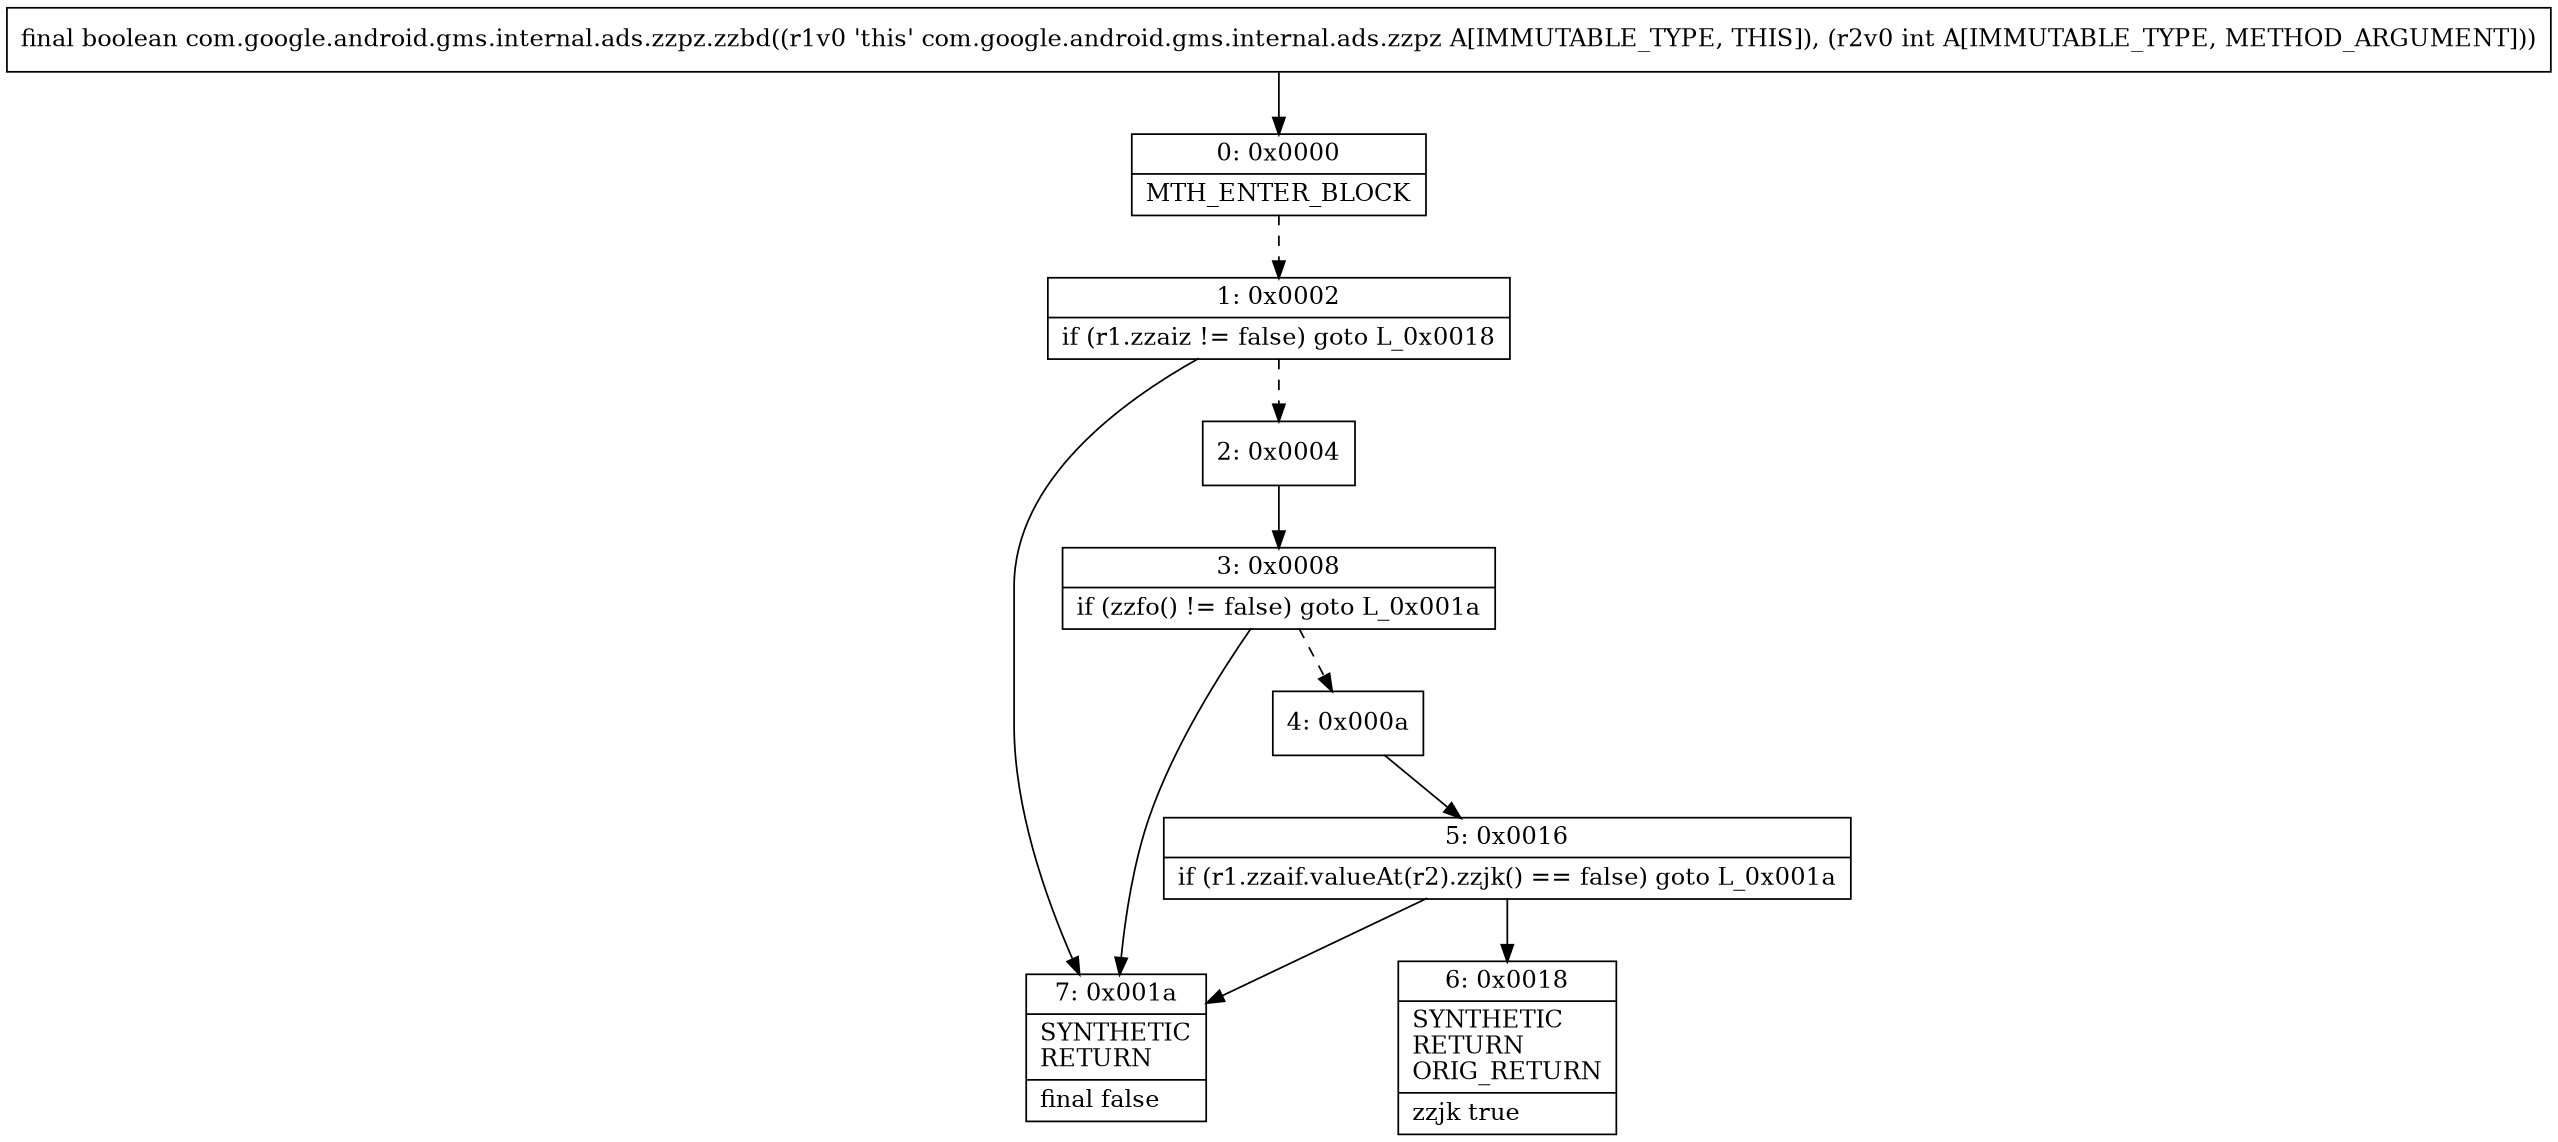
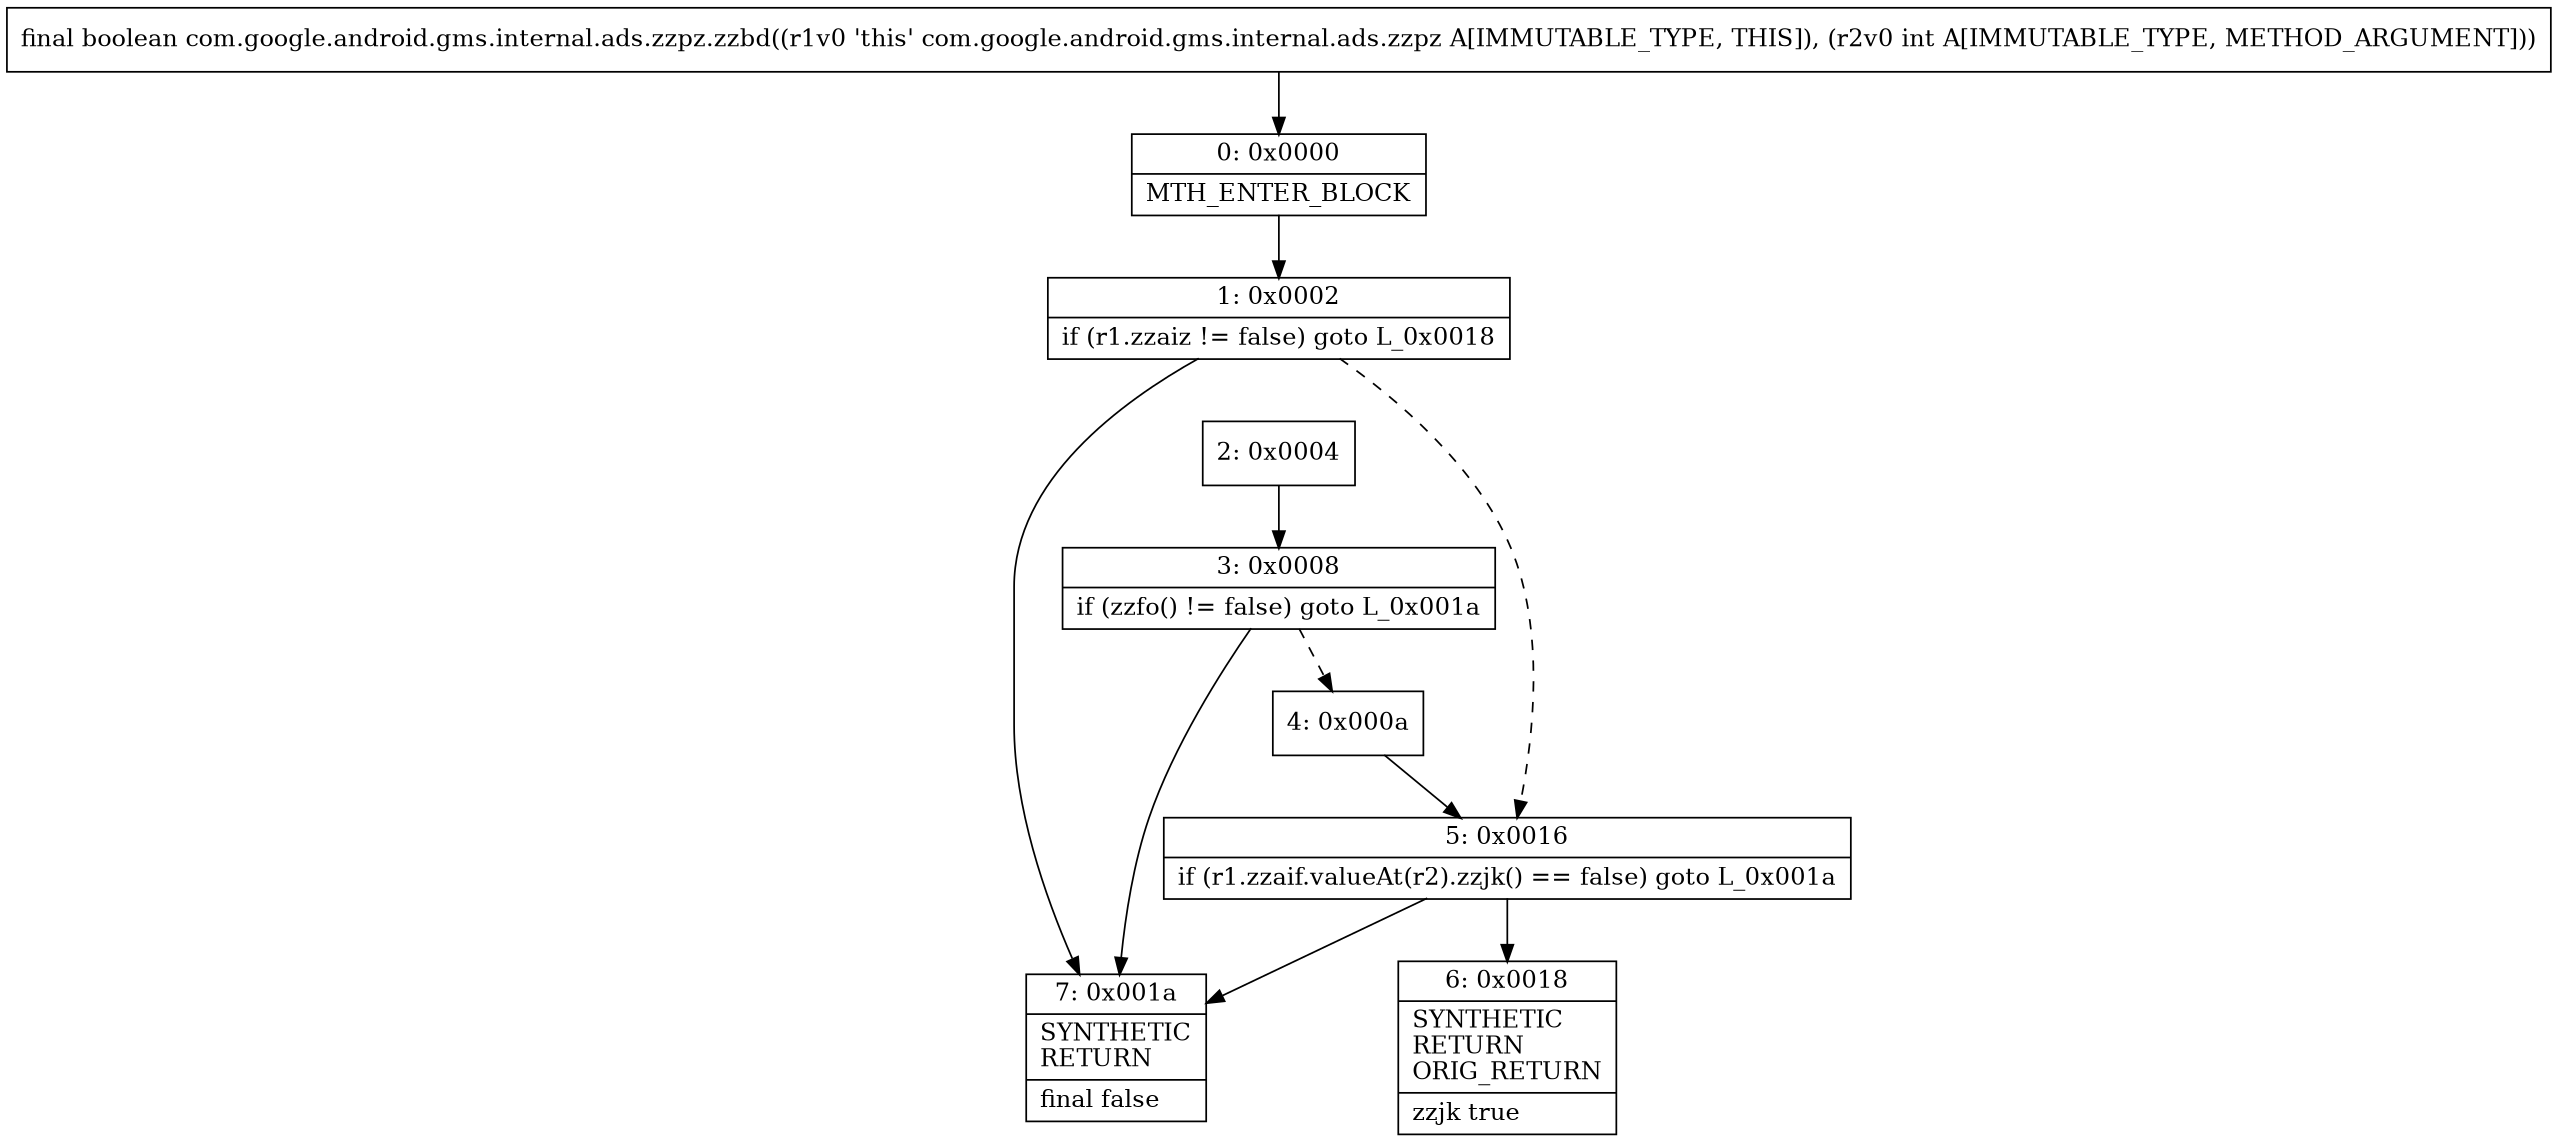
(1279, 238) -> (1279, 238)
(1279, 381) -> (1510, 547)
